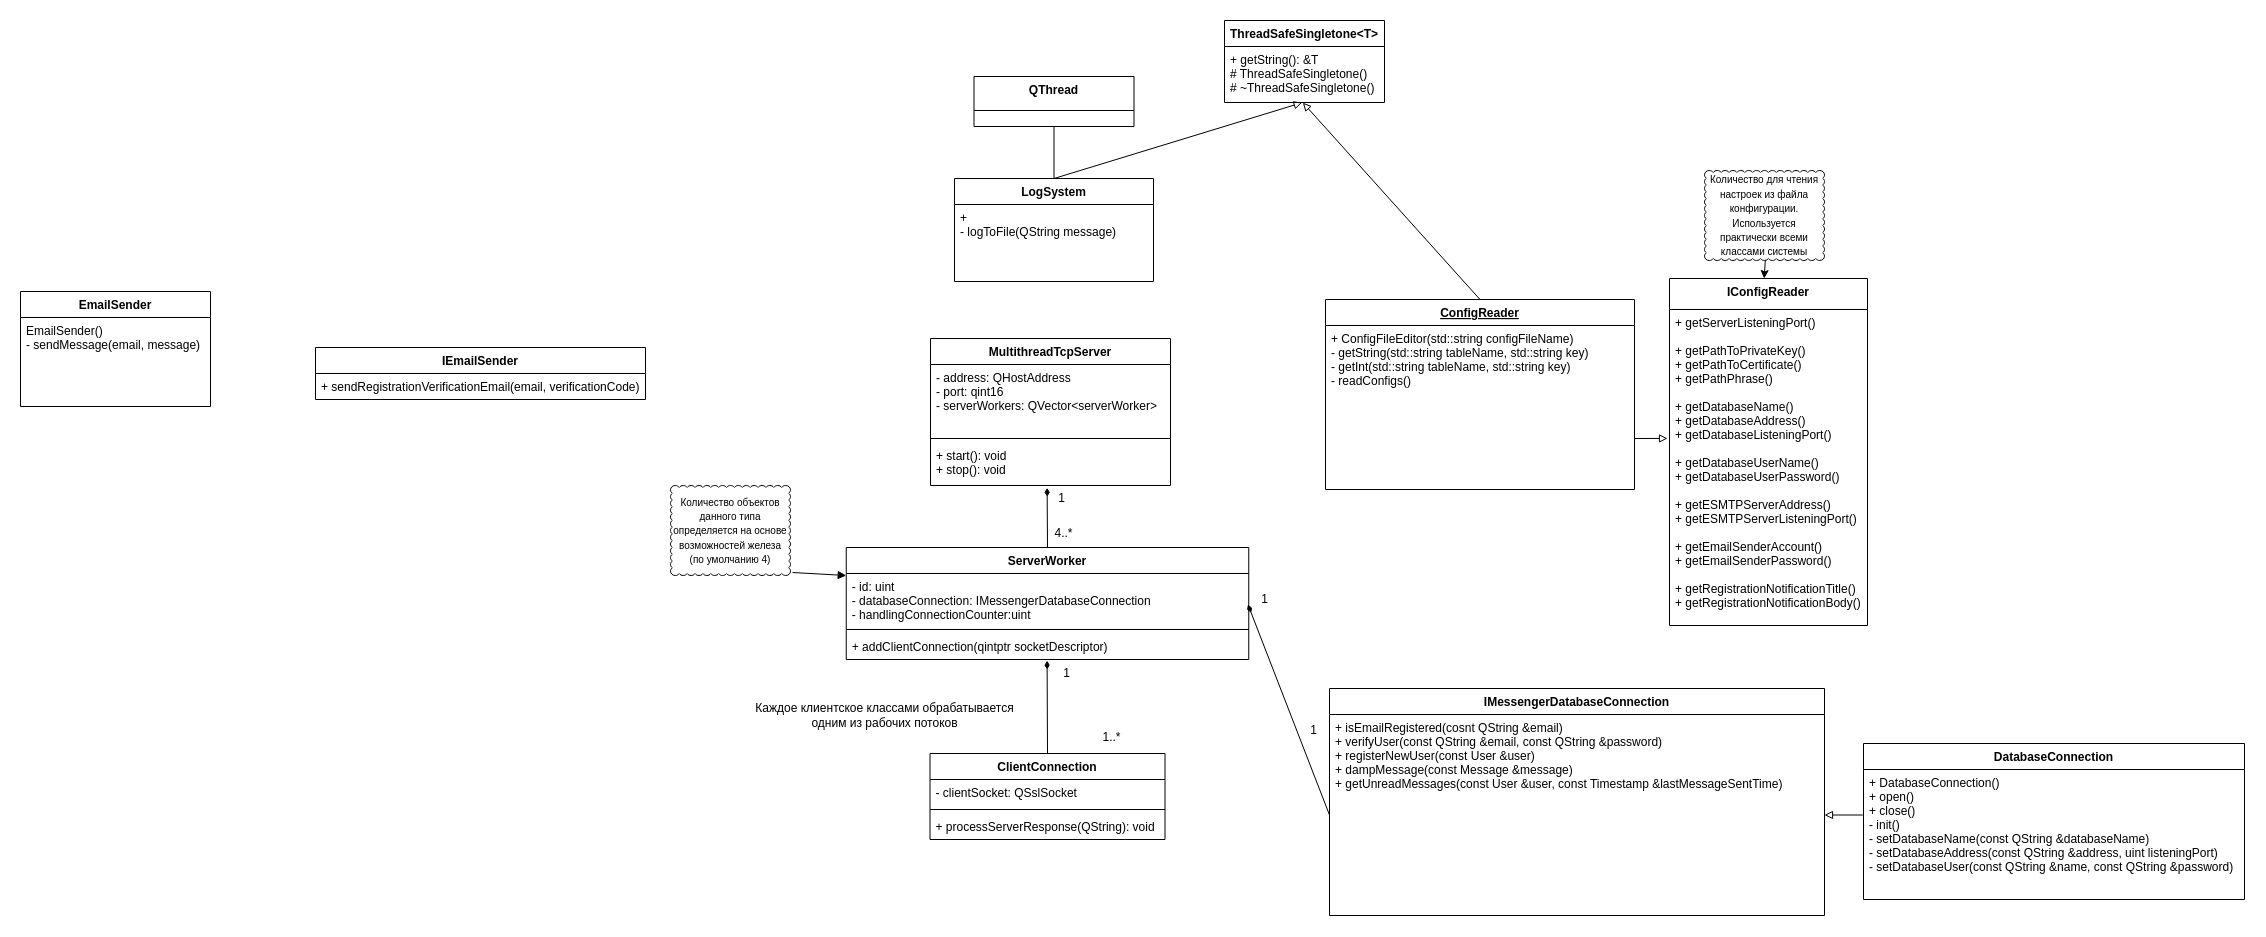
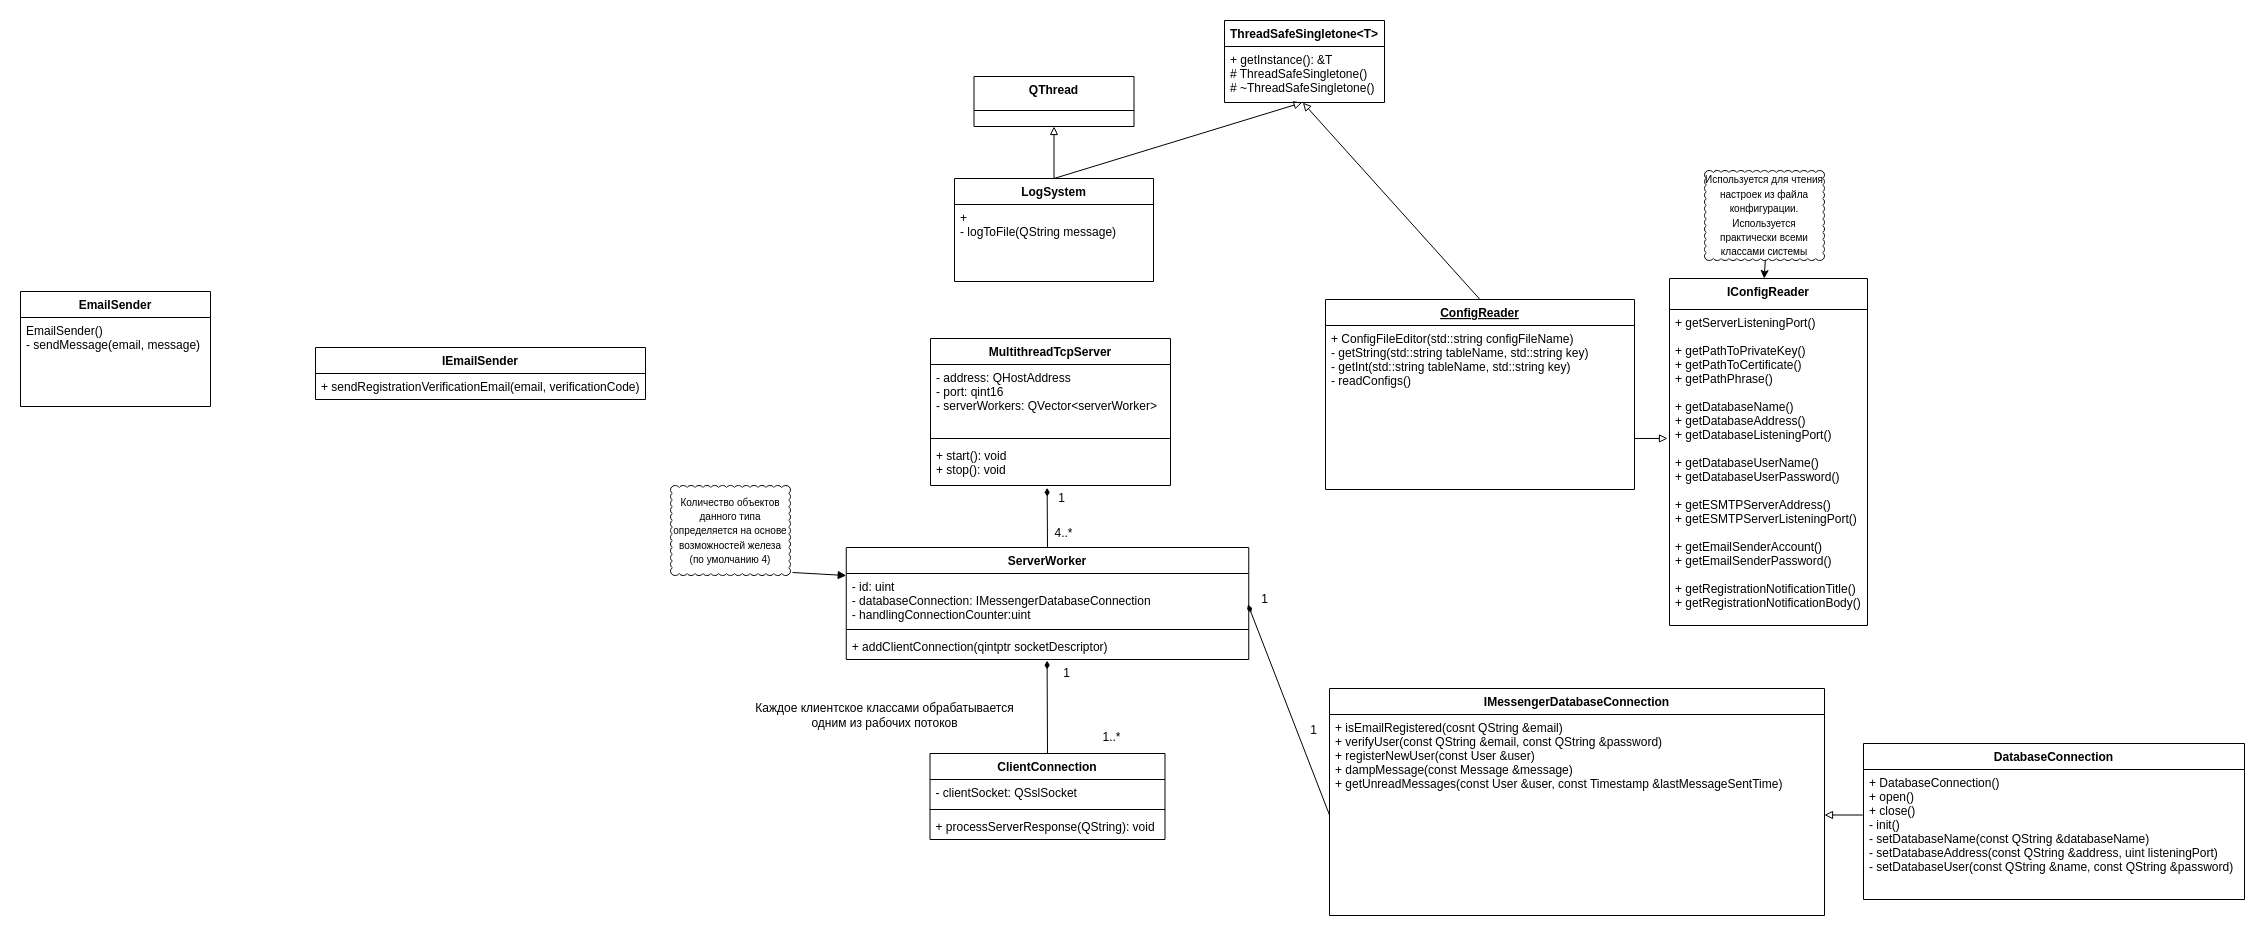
(1281, 60) -> (1289, 60)
(1054, 133) -> (1054, 136)
(1765, 216) -> (1765, 216)
